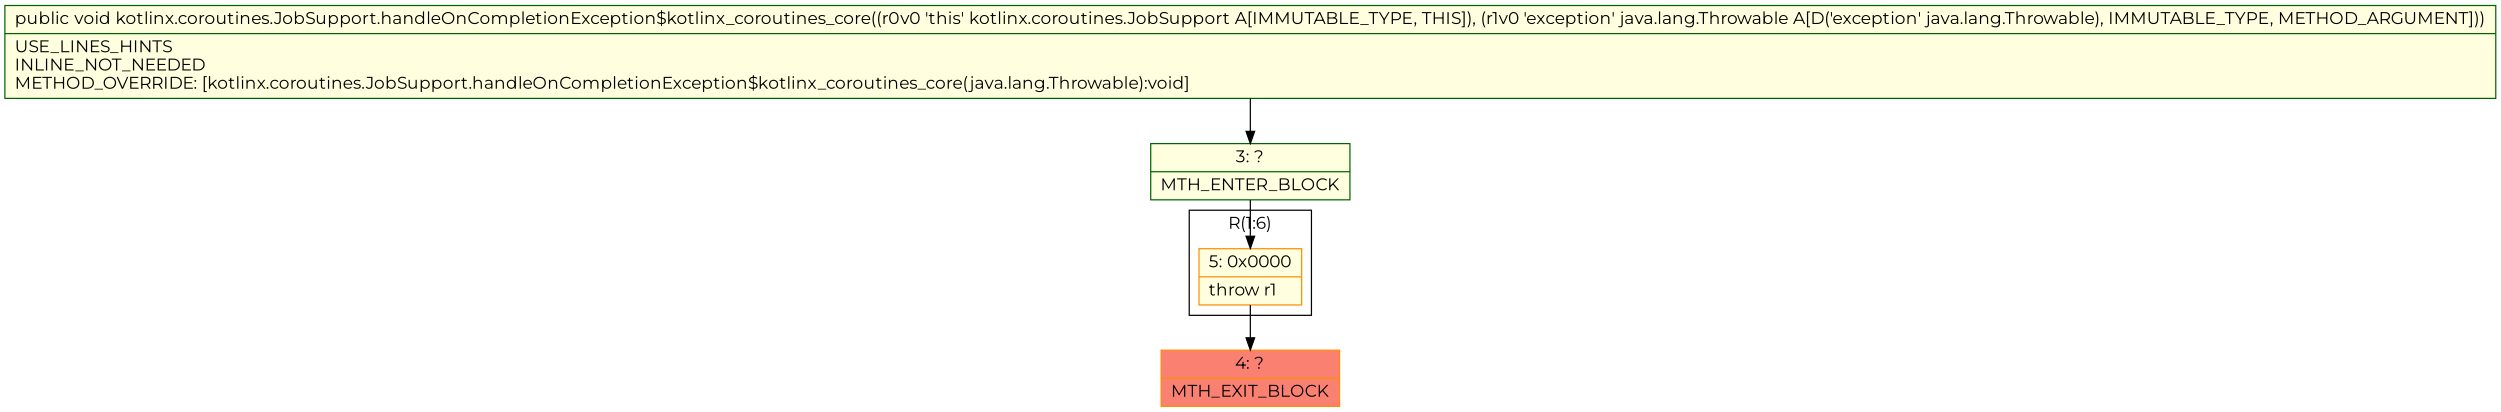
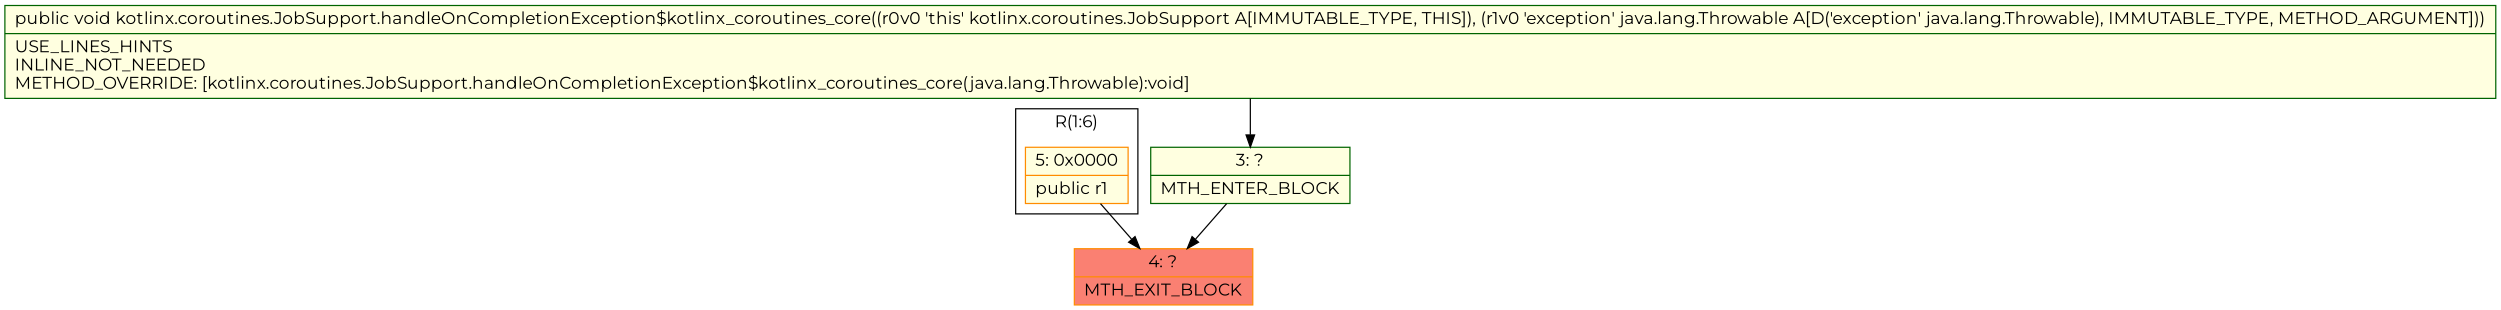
(1250, 218) -> (1211, 221)
(1243, 290) -> (1072, 189)
